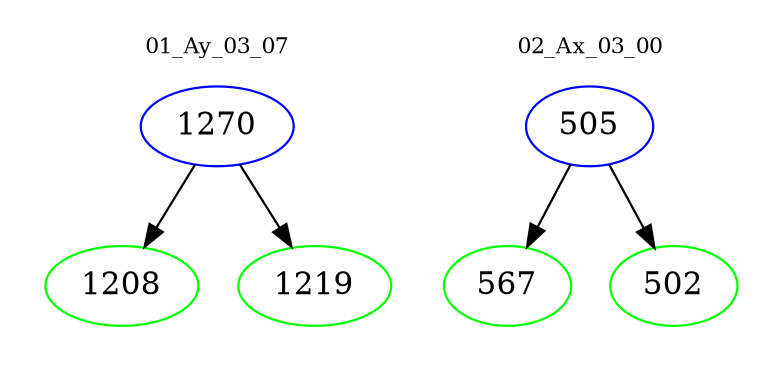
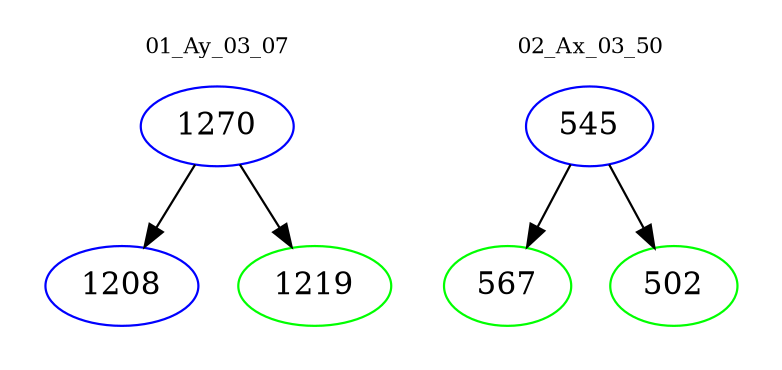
(591, 48) -> (591, 48)
(590, 126) -> (590, 126)
(122, 286) -> (122, 286)
